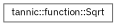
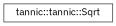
(58, 13) -> (58, 13)
